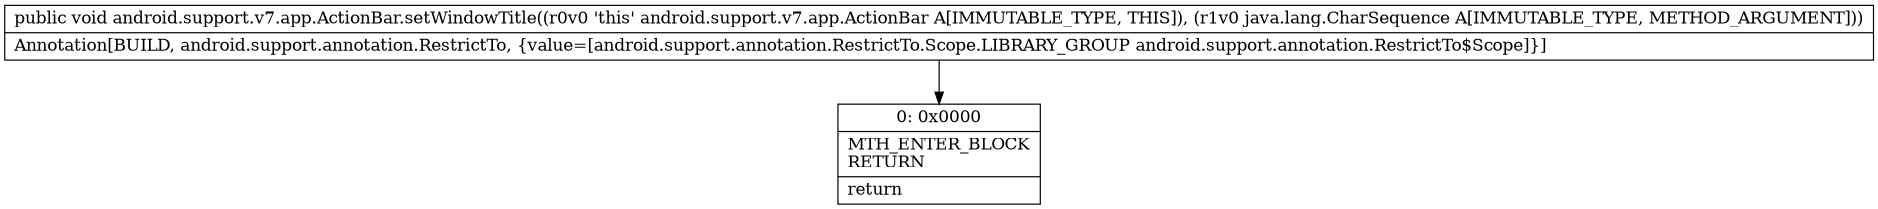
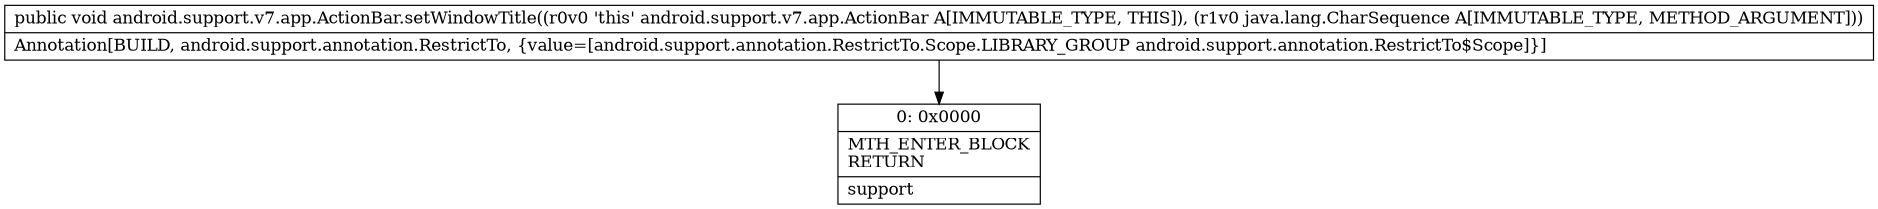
(875, 190) -> (881, 190)
